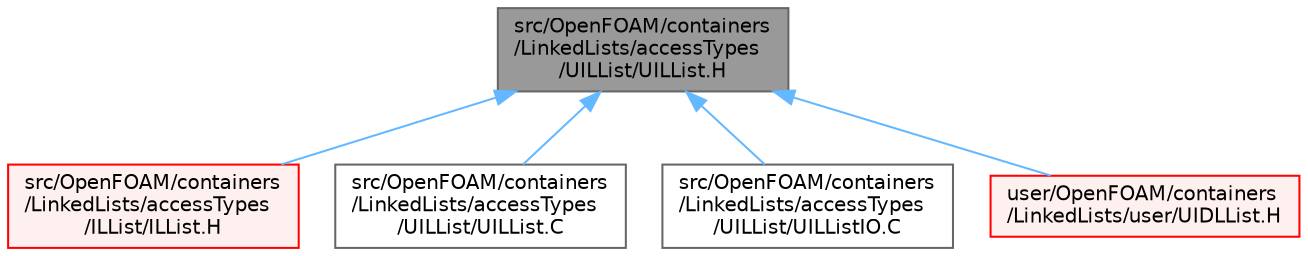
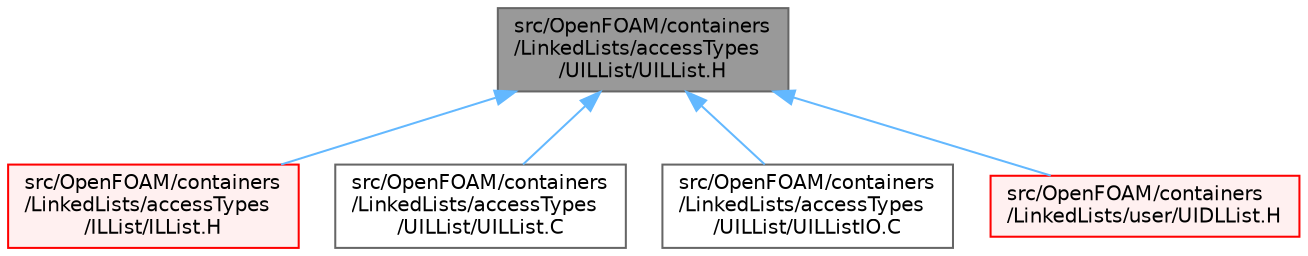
(1145, 206) -> (1145, 206)
